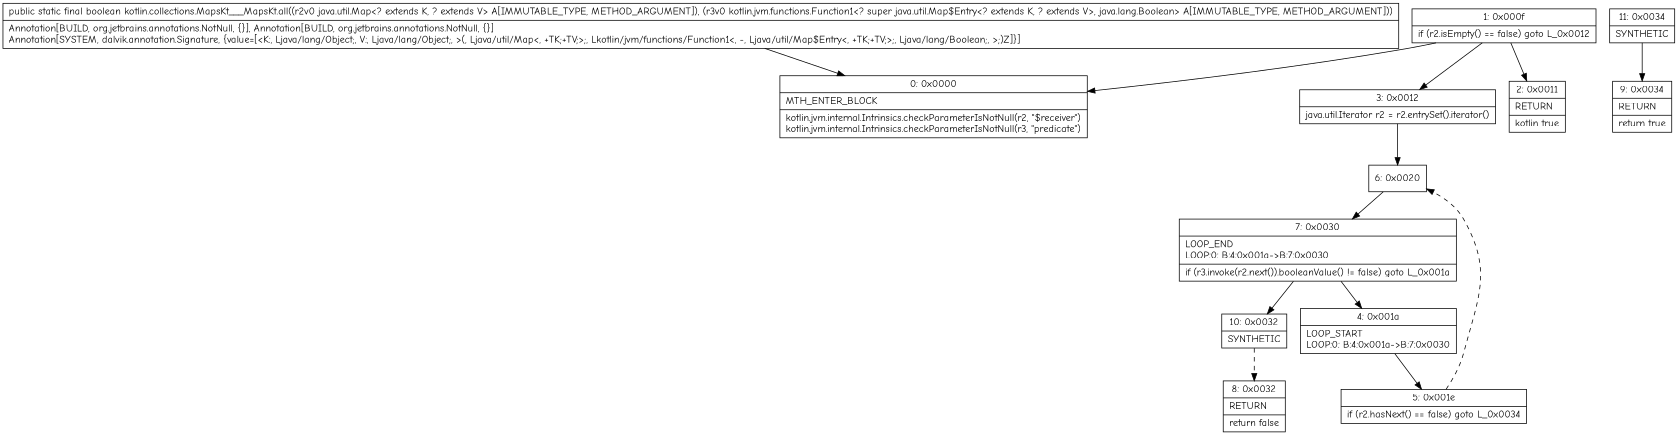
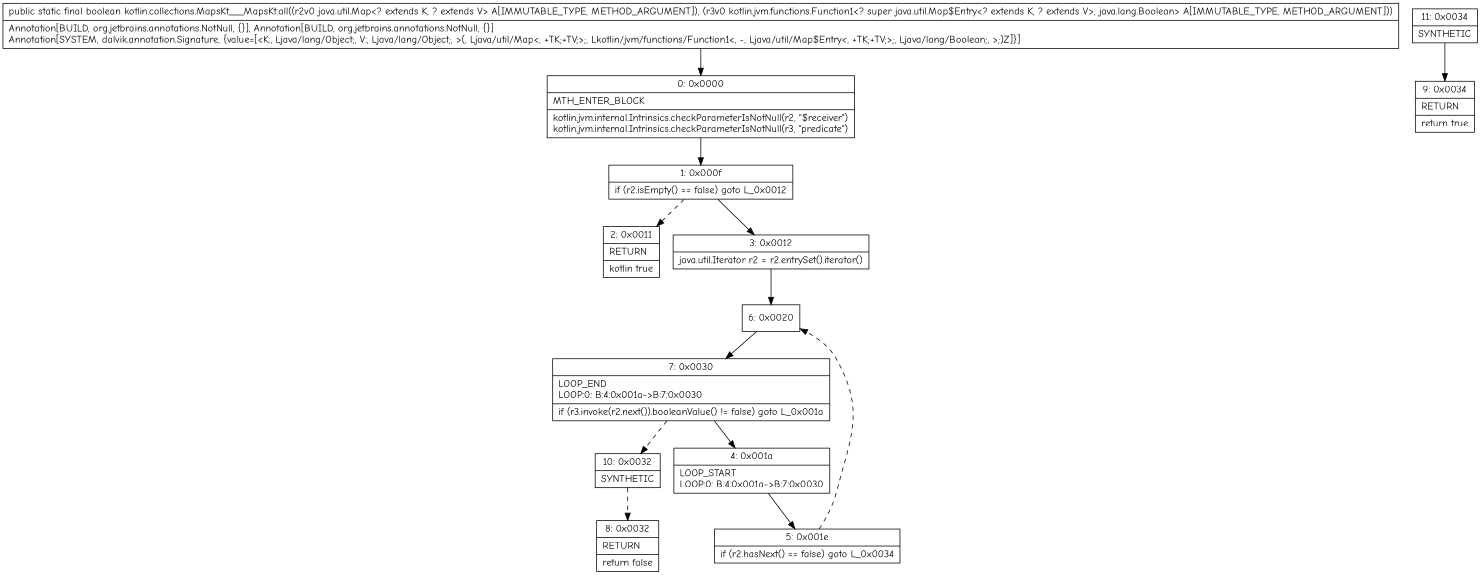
(1517, 58) -> (673, 210)
(1266, 70) -> (701, 148)
(1283, 295) -> (656, 434)
